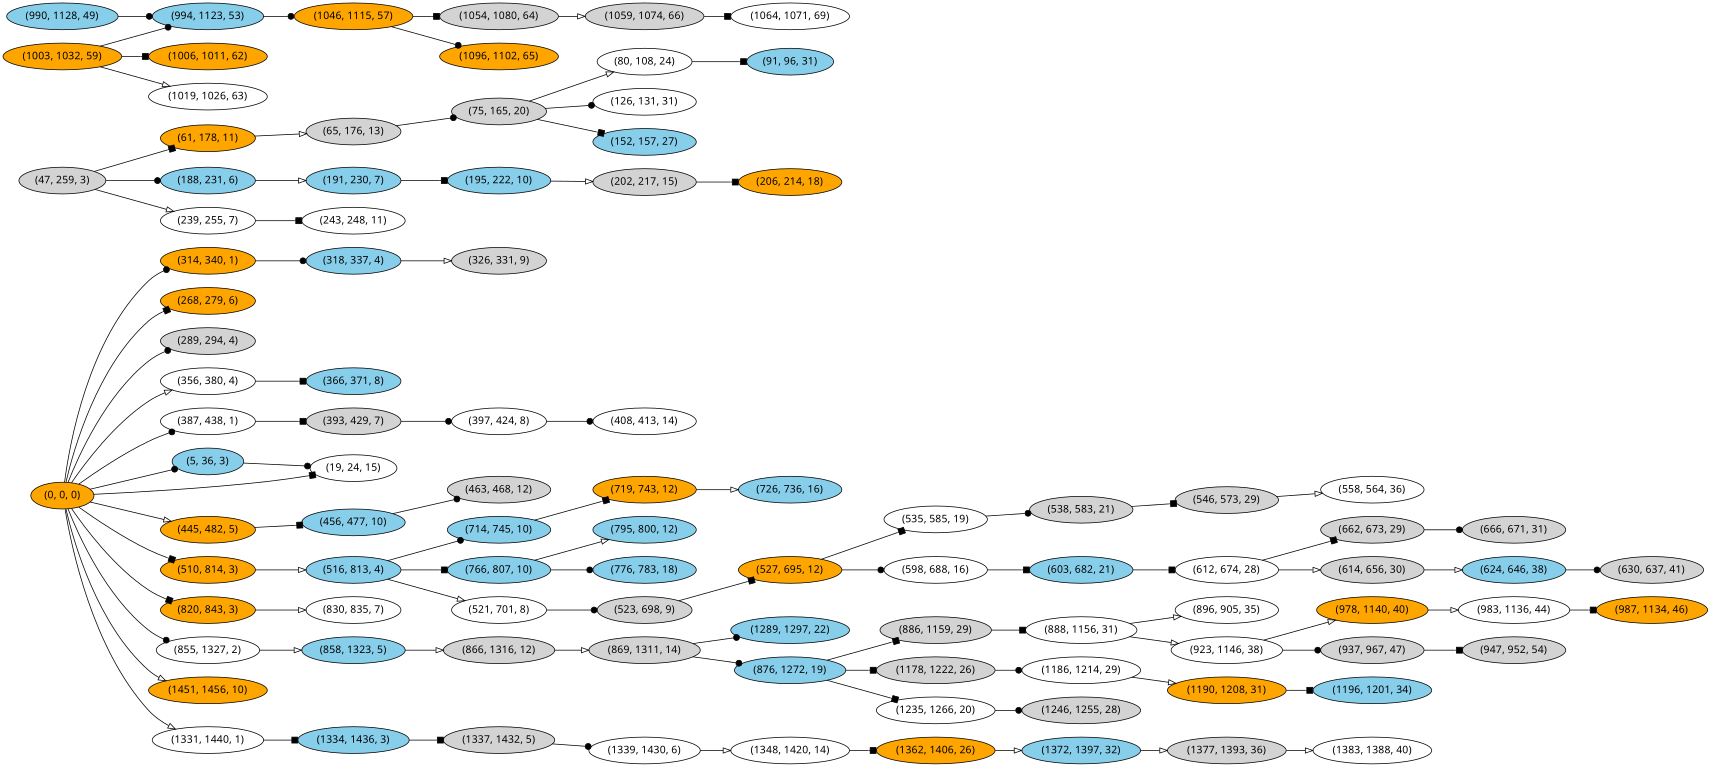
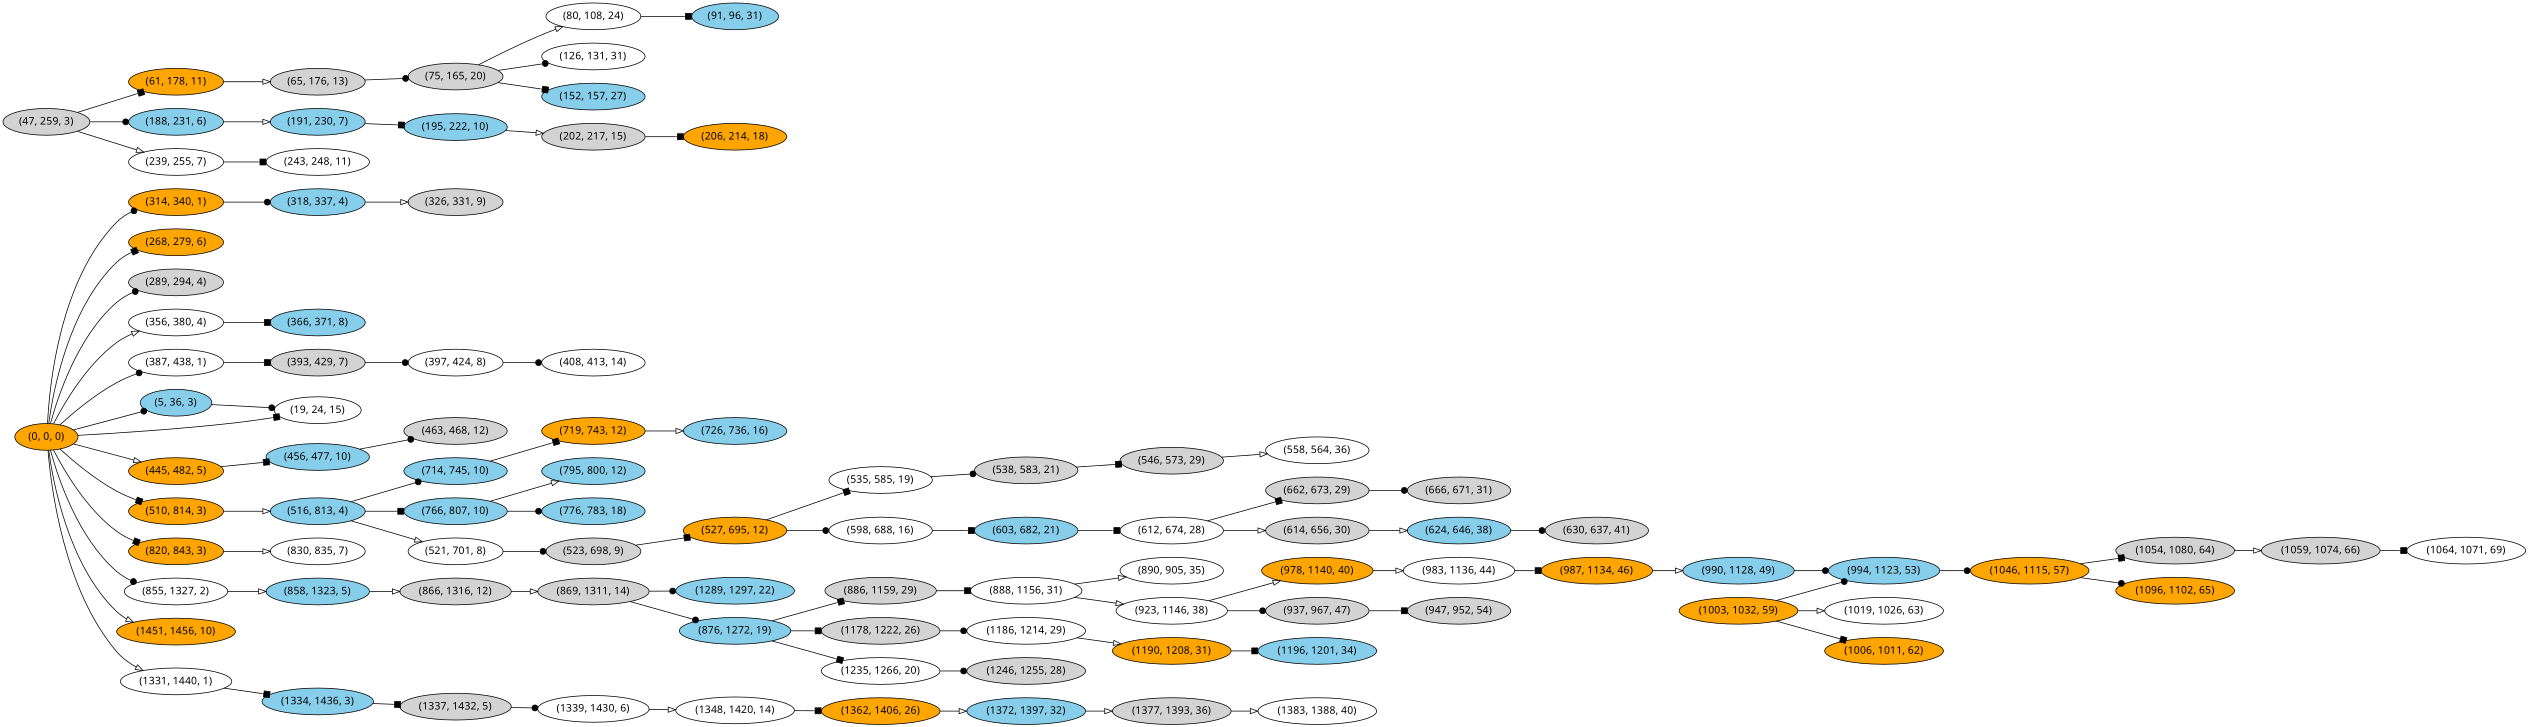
none -> (1664, 571)
(1227, 610) -> (1172, 571)
